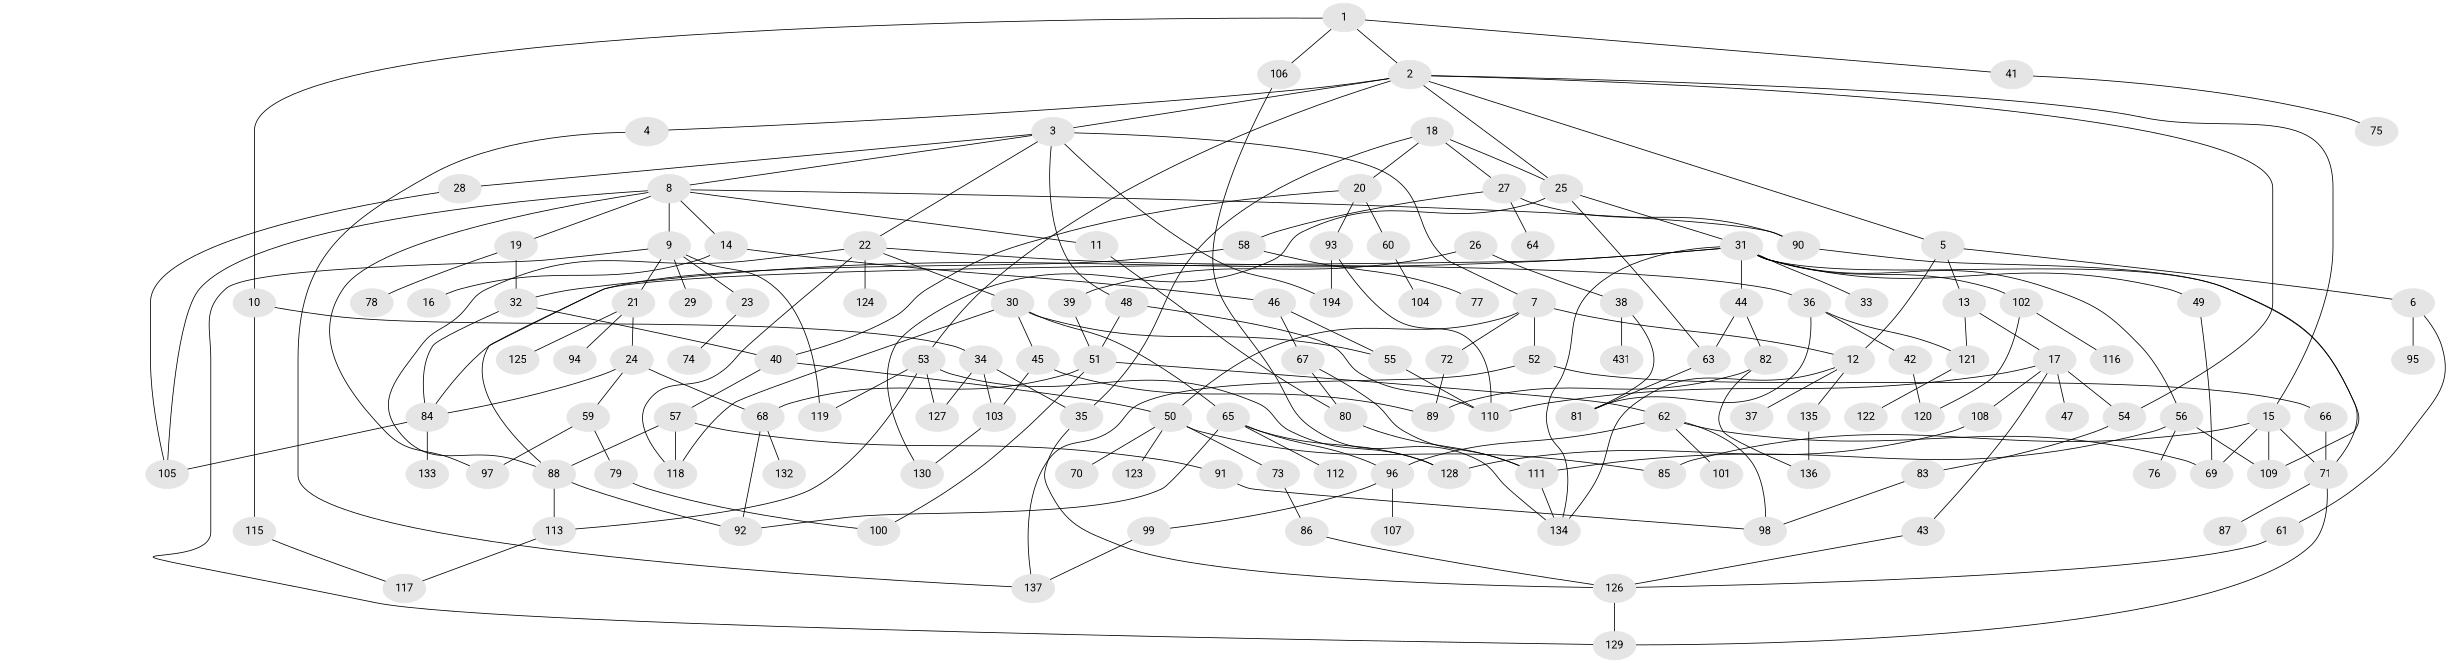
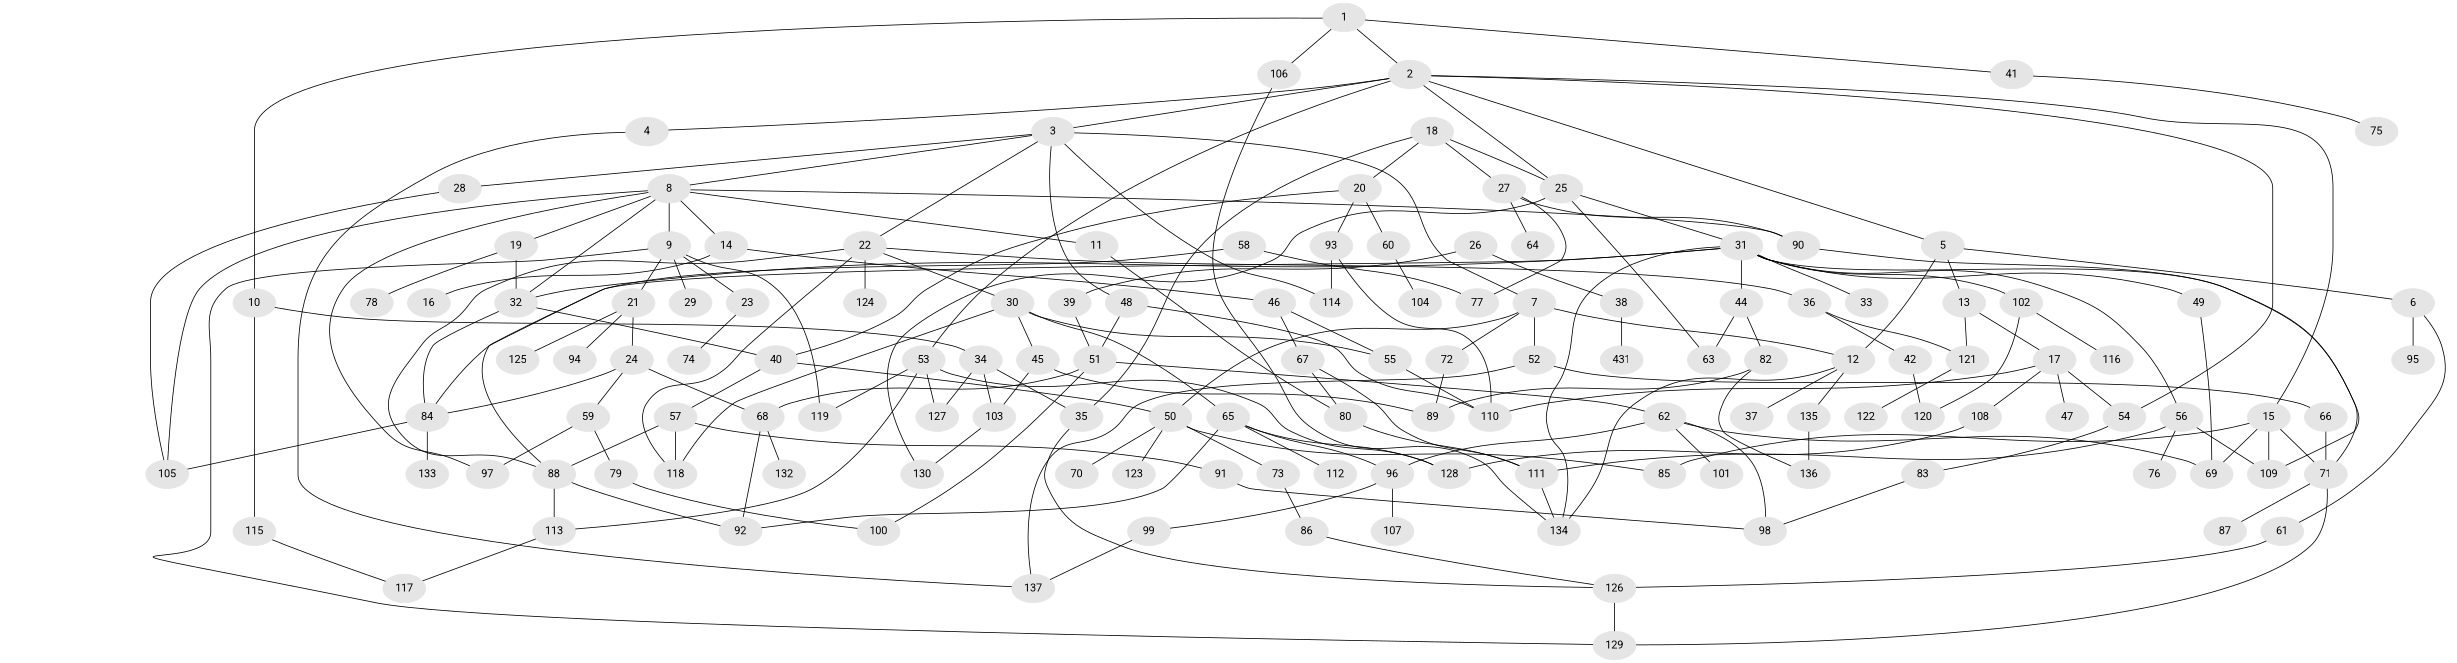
(1421, 201) -> (1565, 253)
none -> (593, 246)
(1331, 303) -> (1331, 303)
(1577, 417) -> none
(1923, 531) -> none
